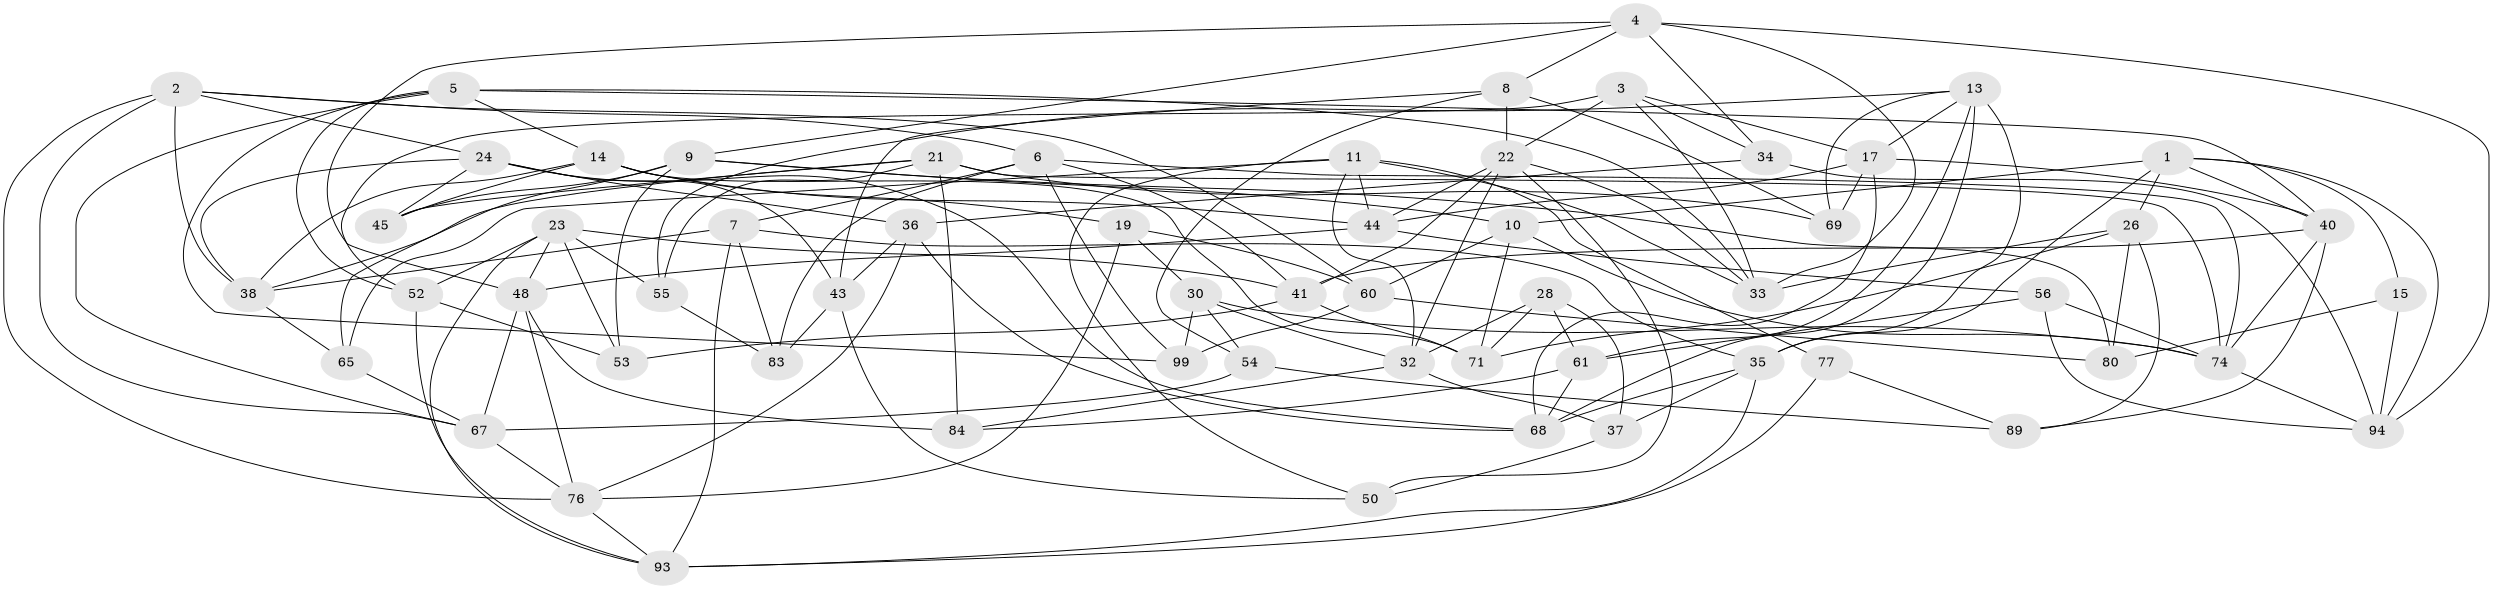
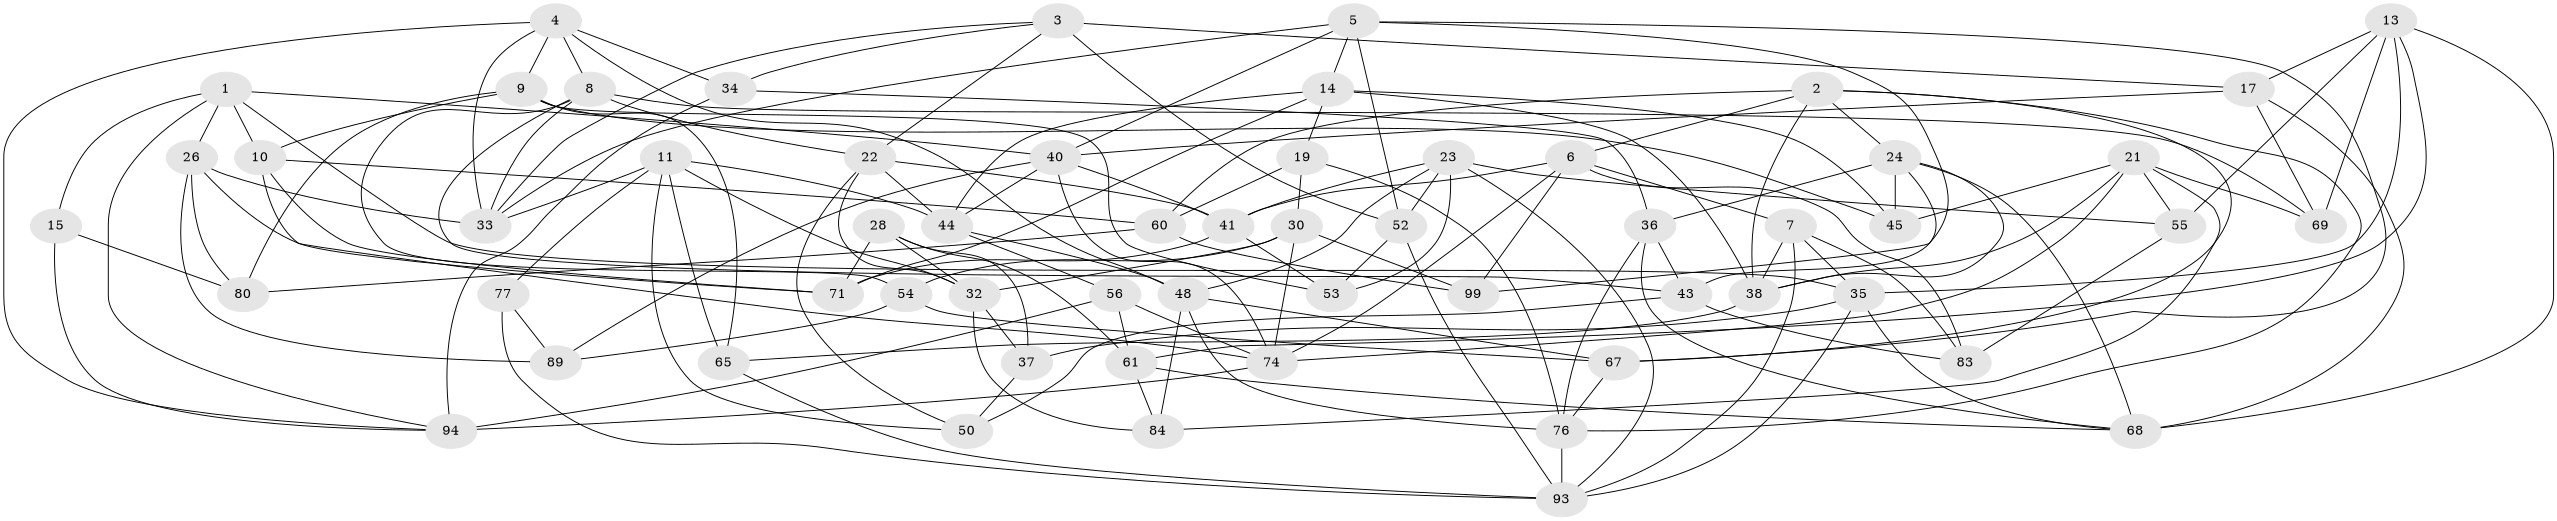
(1679, 191) -> (1001, 192)
(1640, 203) -> (522, 148)
(413, 397) -> (1132, 474)
